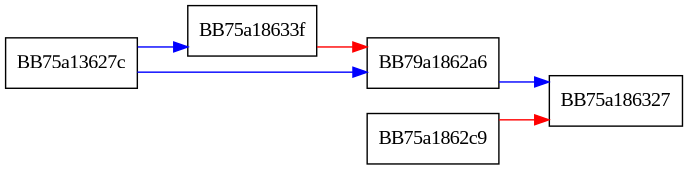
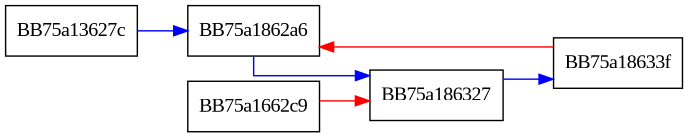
(156, 47) -> (521, 79)
(433, 63) -> (254, 31)
(433, 139) -> (254, 107)
